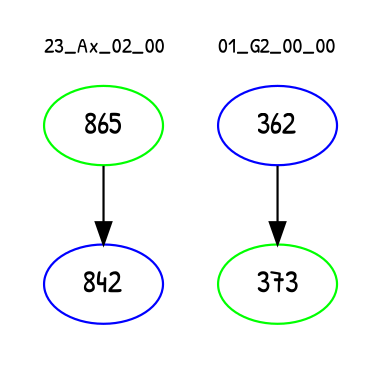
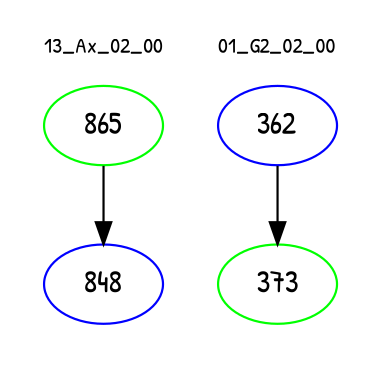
(105, 47) -> (105, 47)
(278, 47) -> (278, 47)
(104, 284) -> (104, 284)
